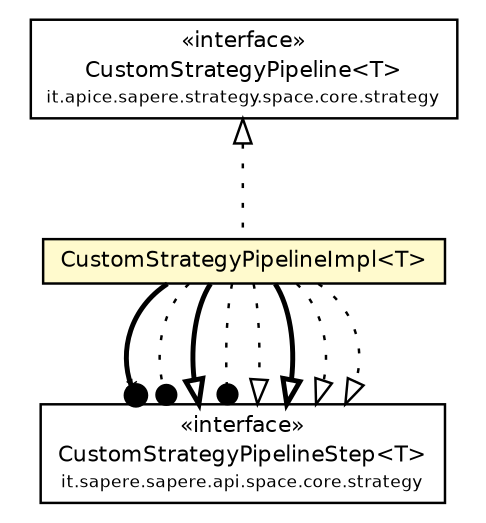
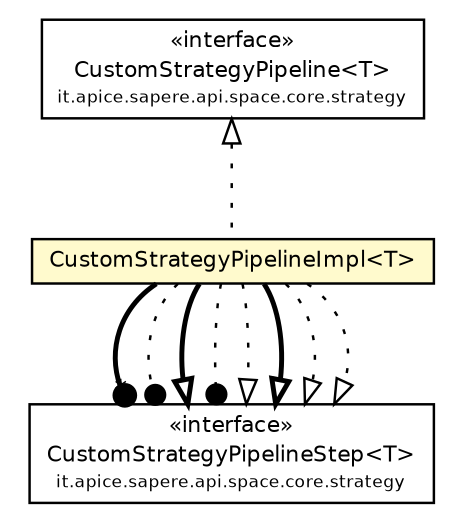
(244, 97) -> (233, 97)
(243, 482) -> (232, 482)
